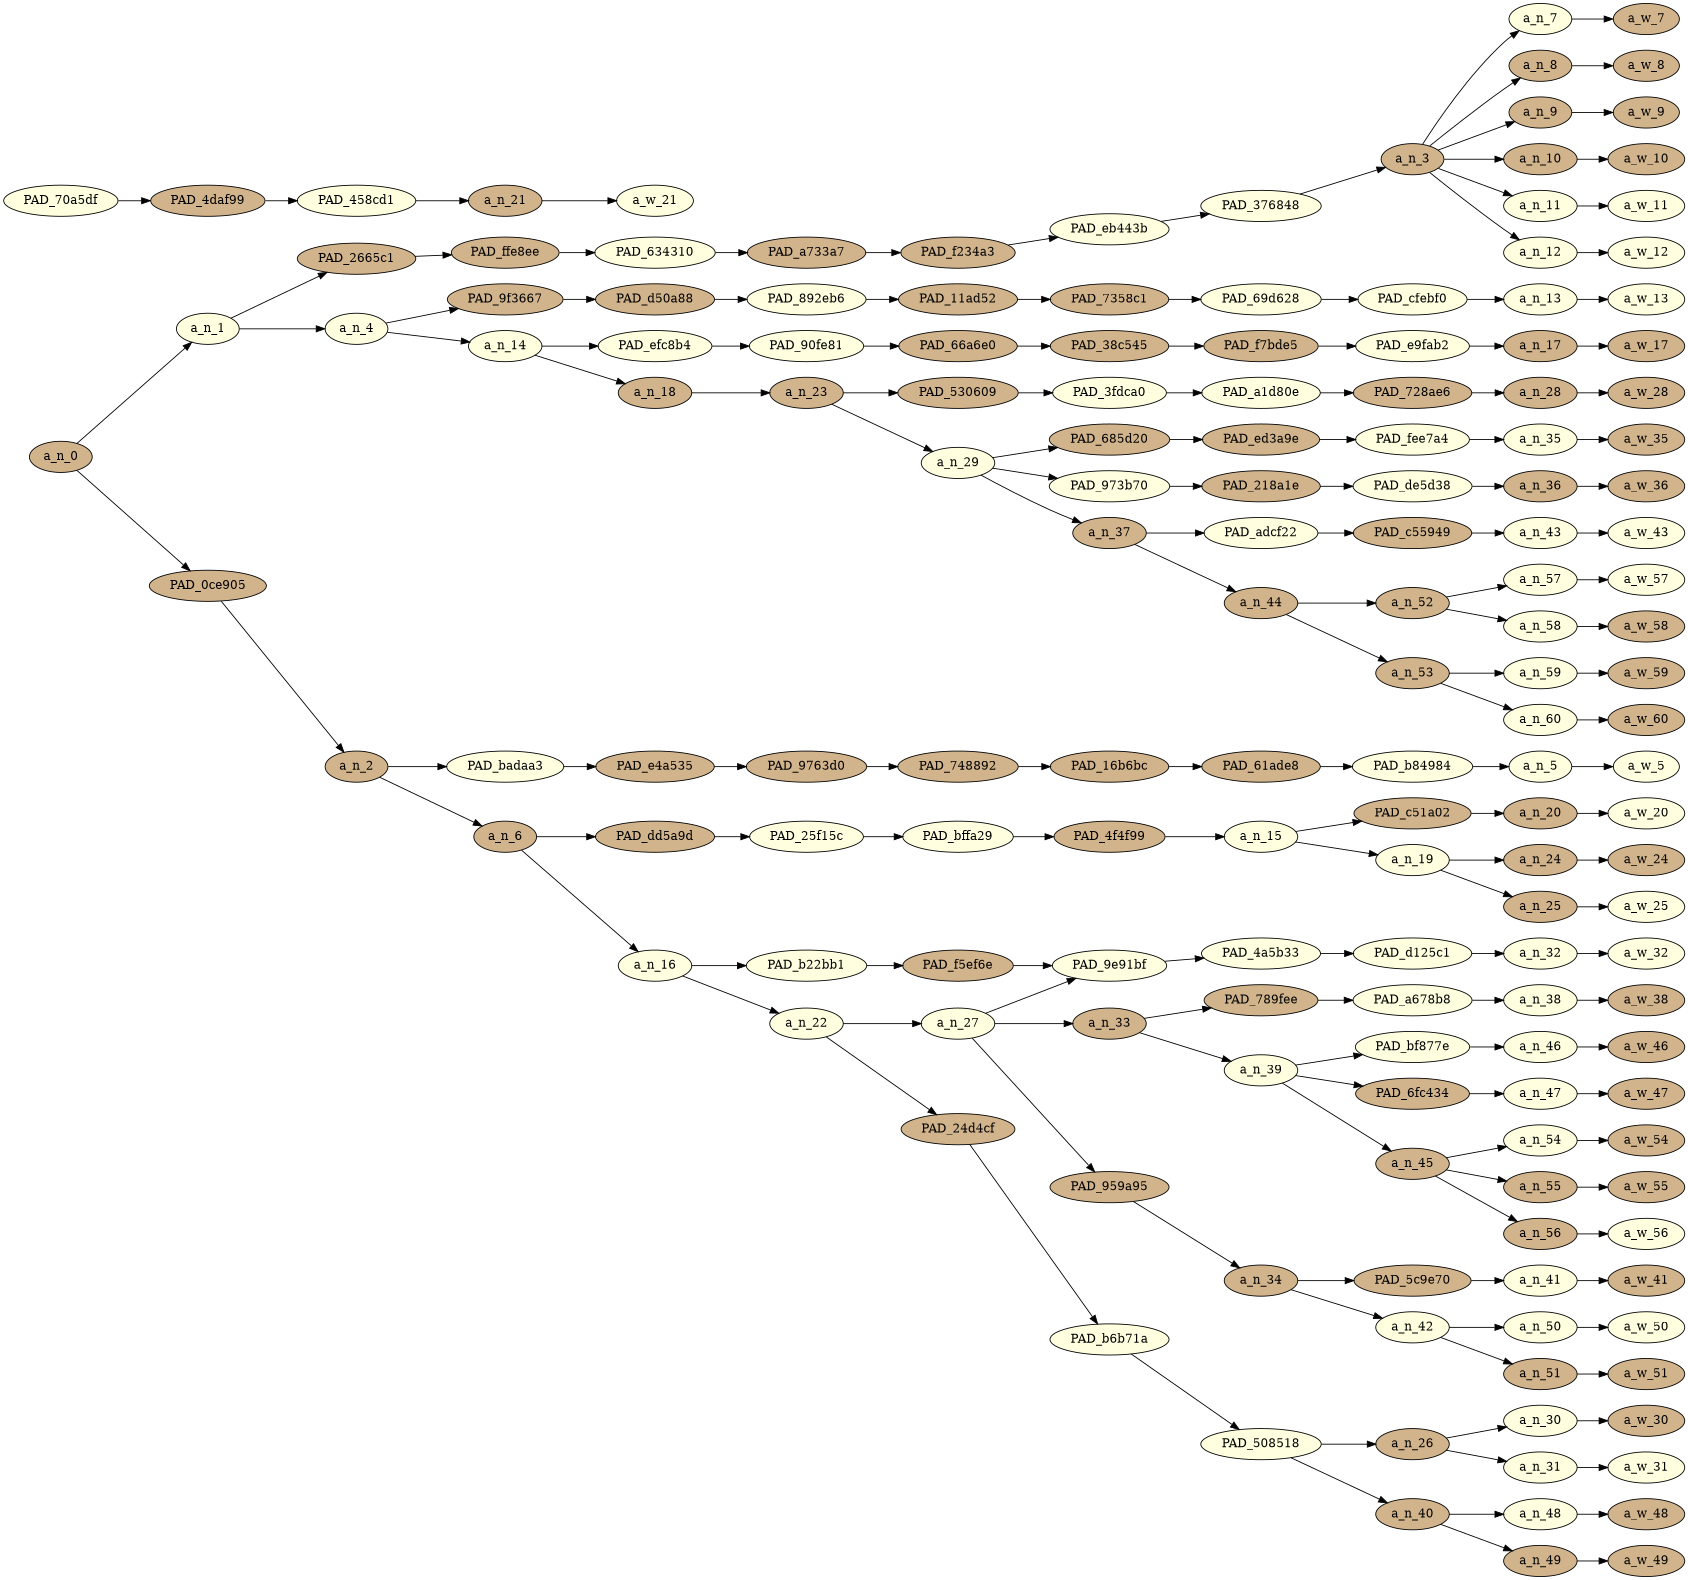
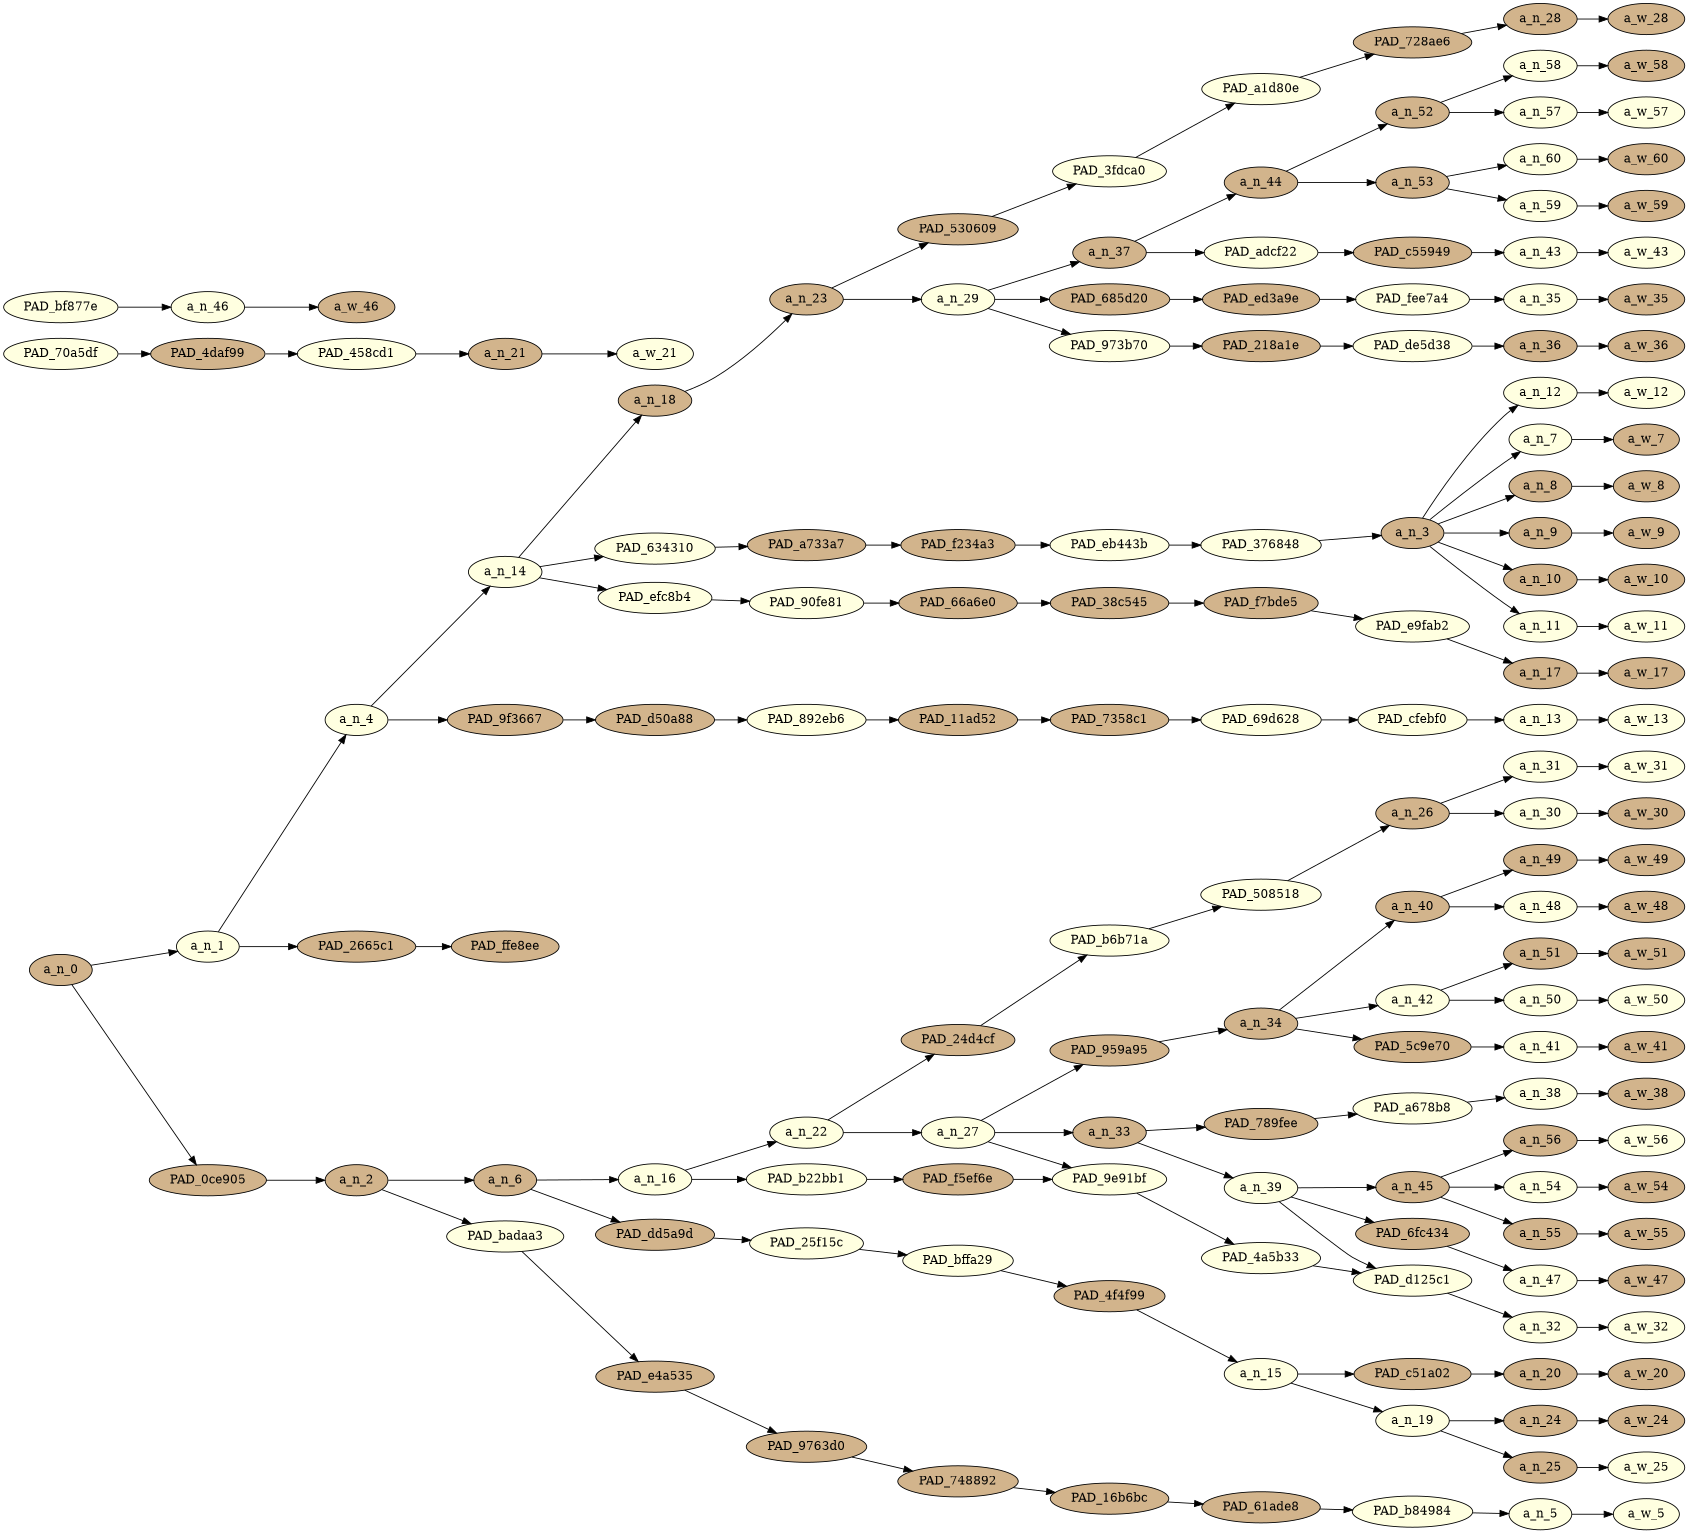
(573, 253) -> (567, 562)
(1646, 813) -> (1646, 1374)
(1325, 1061) -> (1322, 1235)
(1335, 1478) -> (1333, 968)
